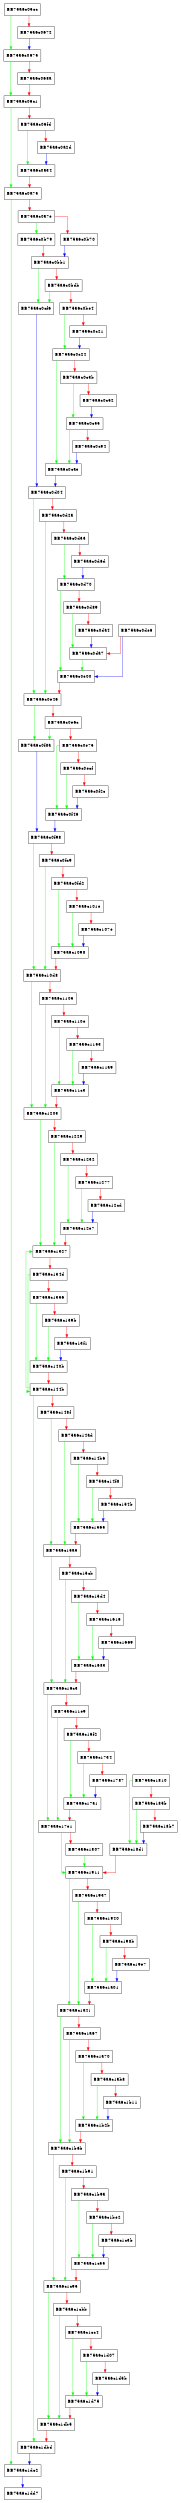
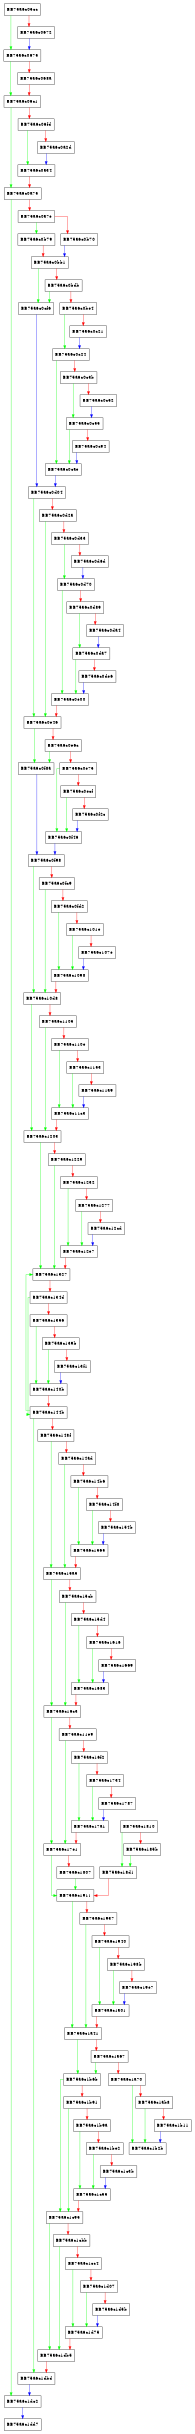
(121, 650) -> (94, 663)
(159, 1827) -> none
(80, 2135) -> none
